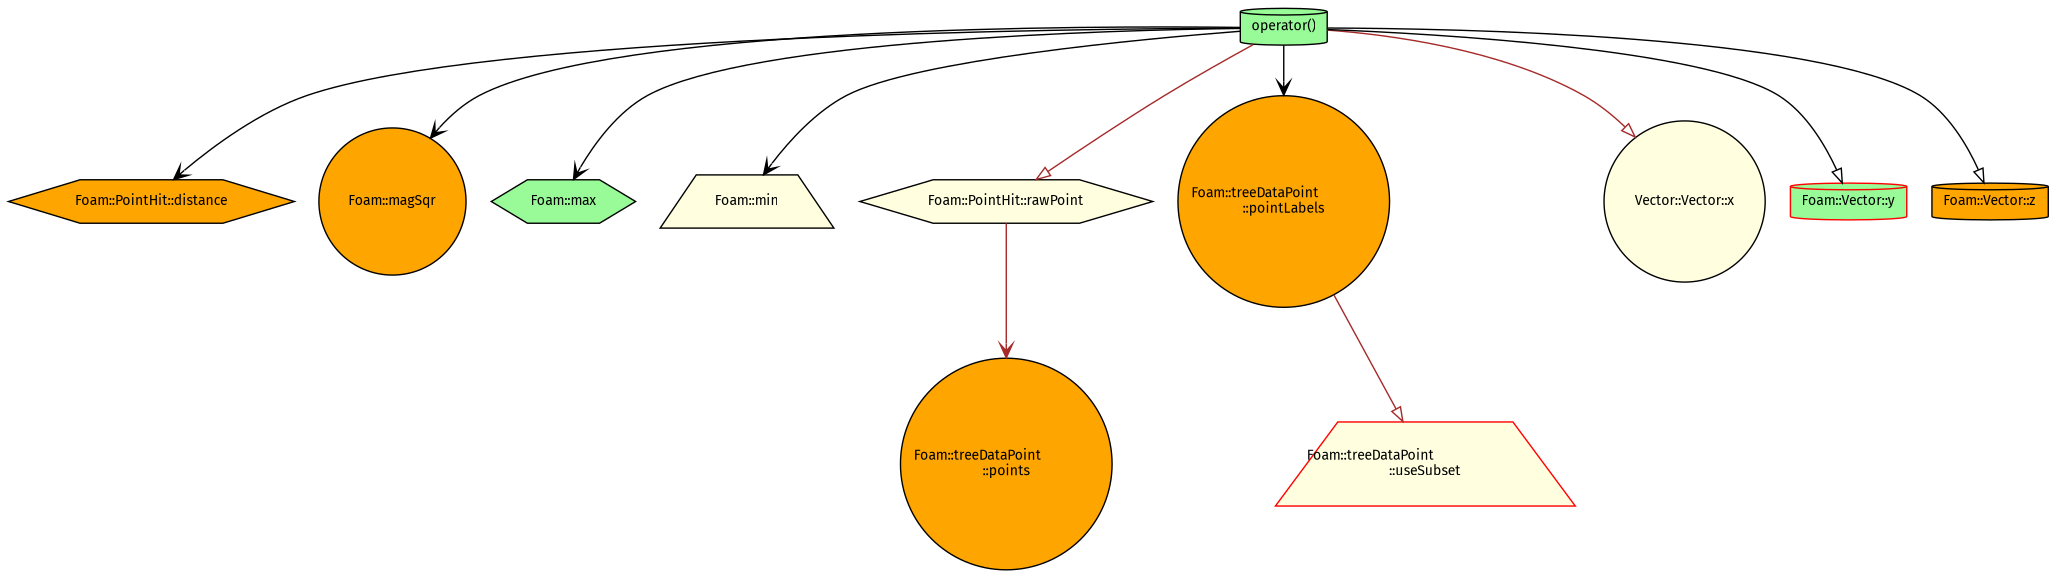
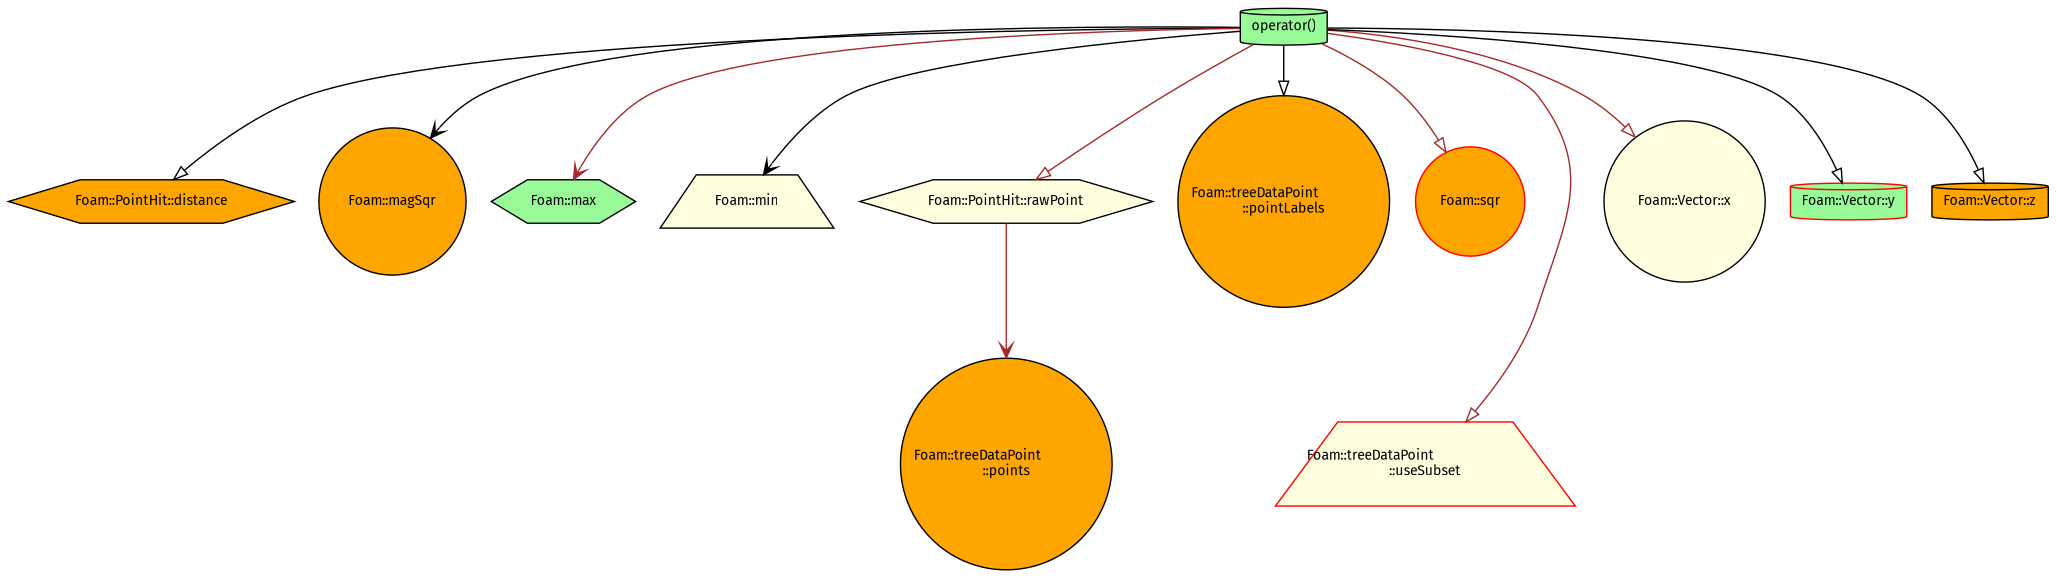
(891, 46) -> (891, 46)
(619, 49) -> (619, 49)
(1284, 63) -> (1284, 63)
none -> (1470, 202)
(1685, 202) -> (1685, 202)
(1365, 352) -> (1566, 150)
